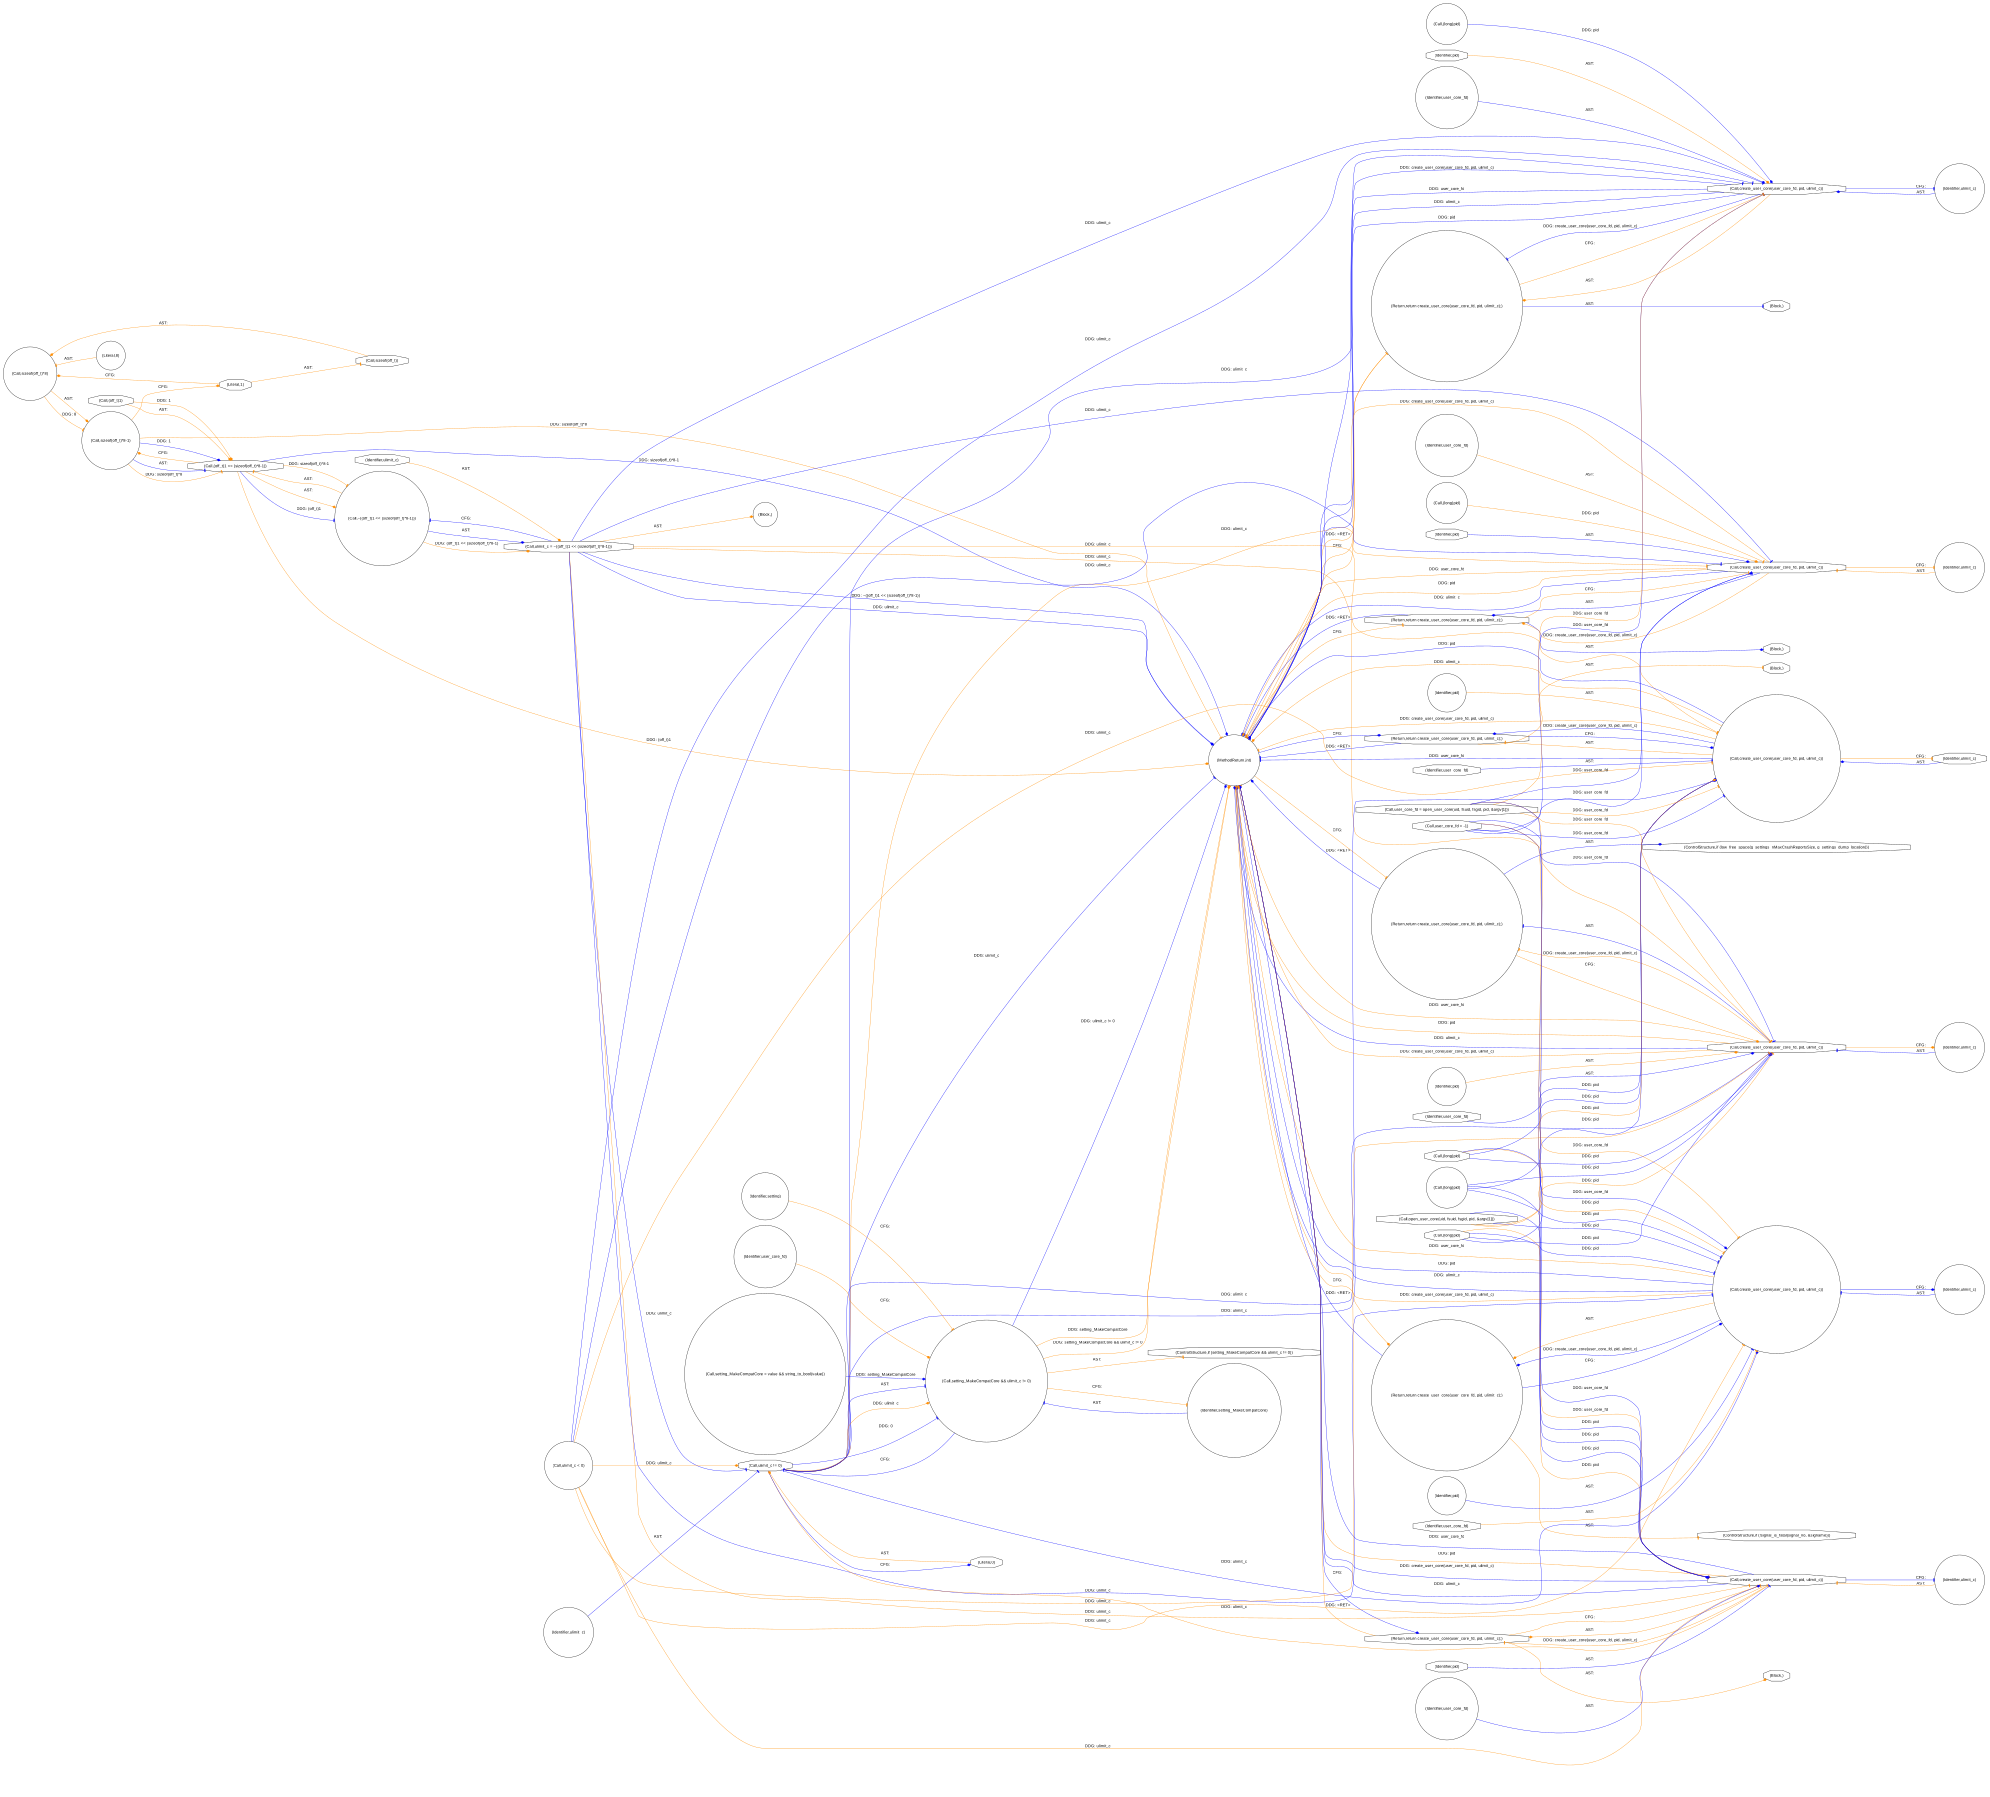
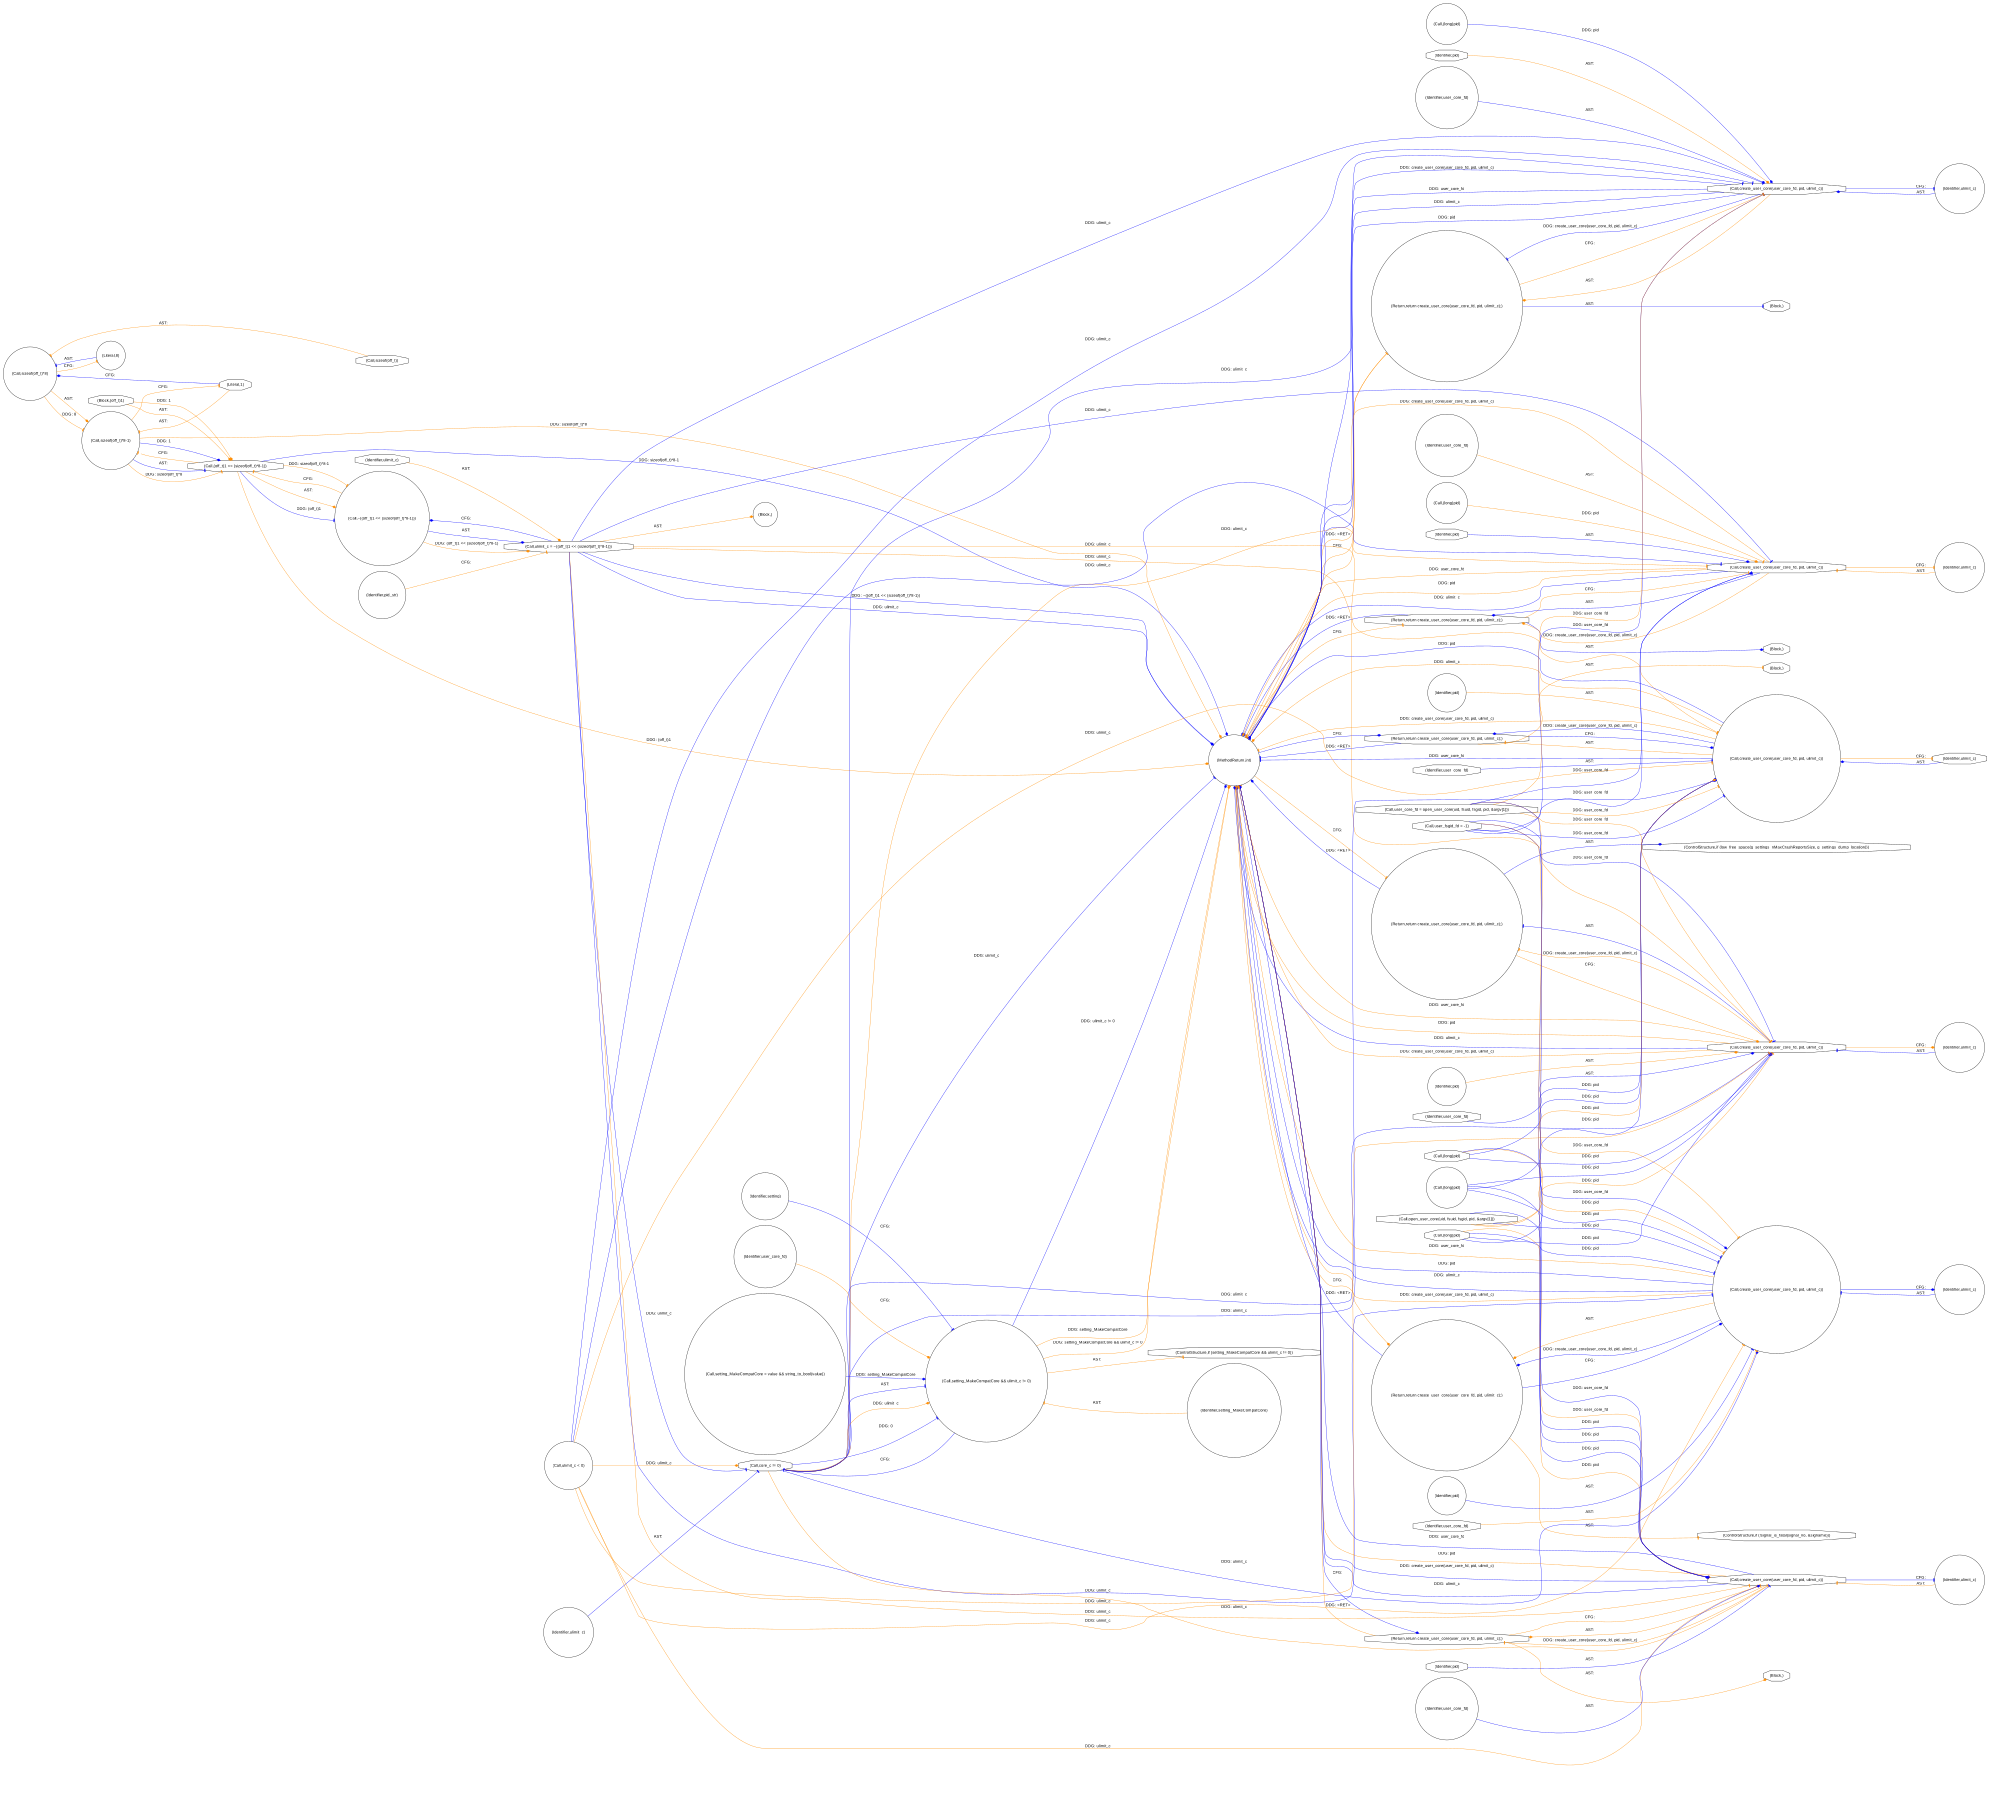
(208, 326) -> (208, 326)
(77, 361) -> (77, 361)
none -> (77, 368)
(305, 373) -> (189, 420)
(140, 380) -> (140, 380)
(167, 391) -> (167, 391)
(111, 401) -> (111, 401)
(746, 451) -> (746, 451)
(169, 459) -> (169, 459)
(309, 479) -> (309, 479)
(492, 527) -> (492, 527)
none -> (382, 595)
(1447, 826) -> (1447, 826)
(882, 1250) -> (882, 1250)
(1117, 1396) -> none
(1116, 1412) -> (1116, 1412)
(765, 1466) -> (765, 1466)
(987, 1562) -> none
